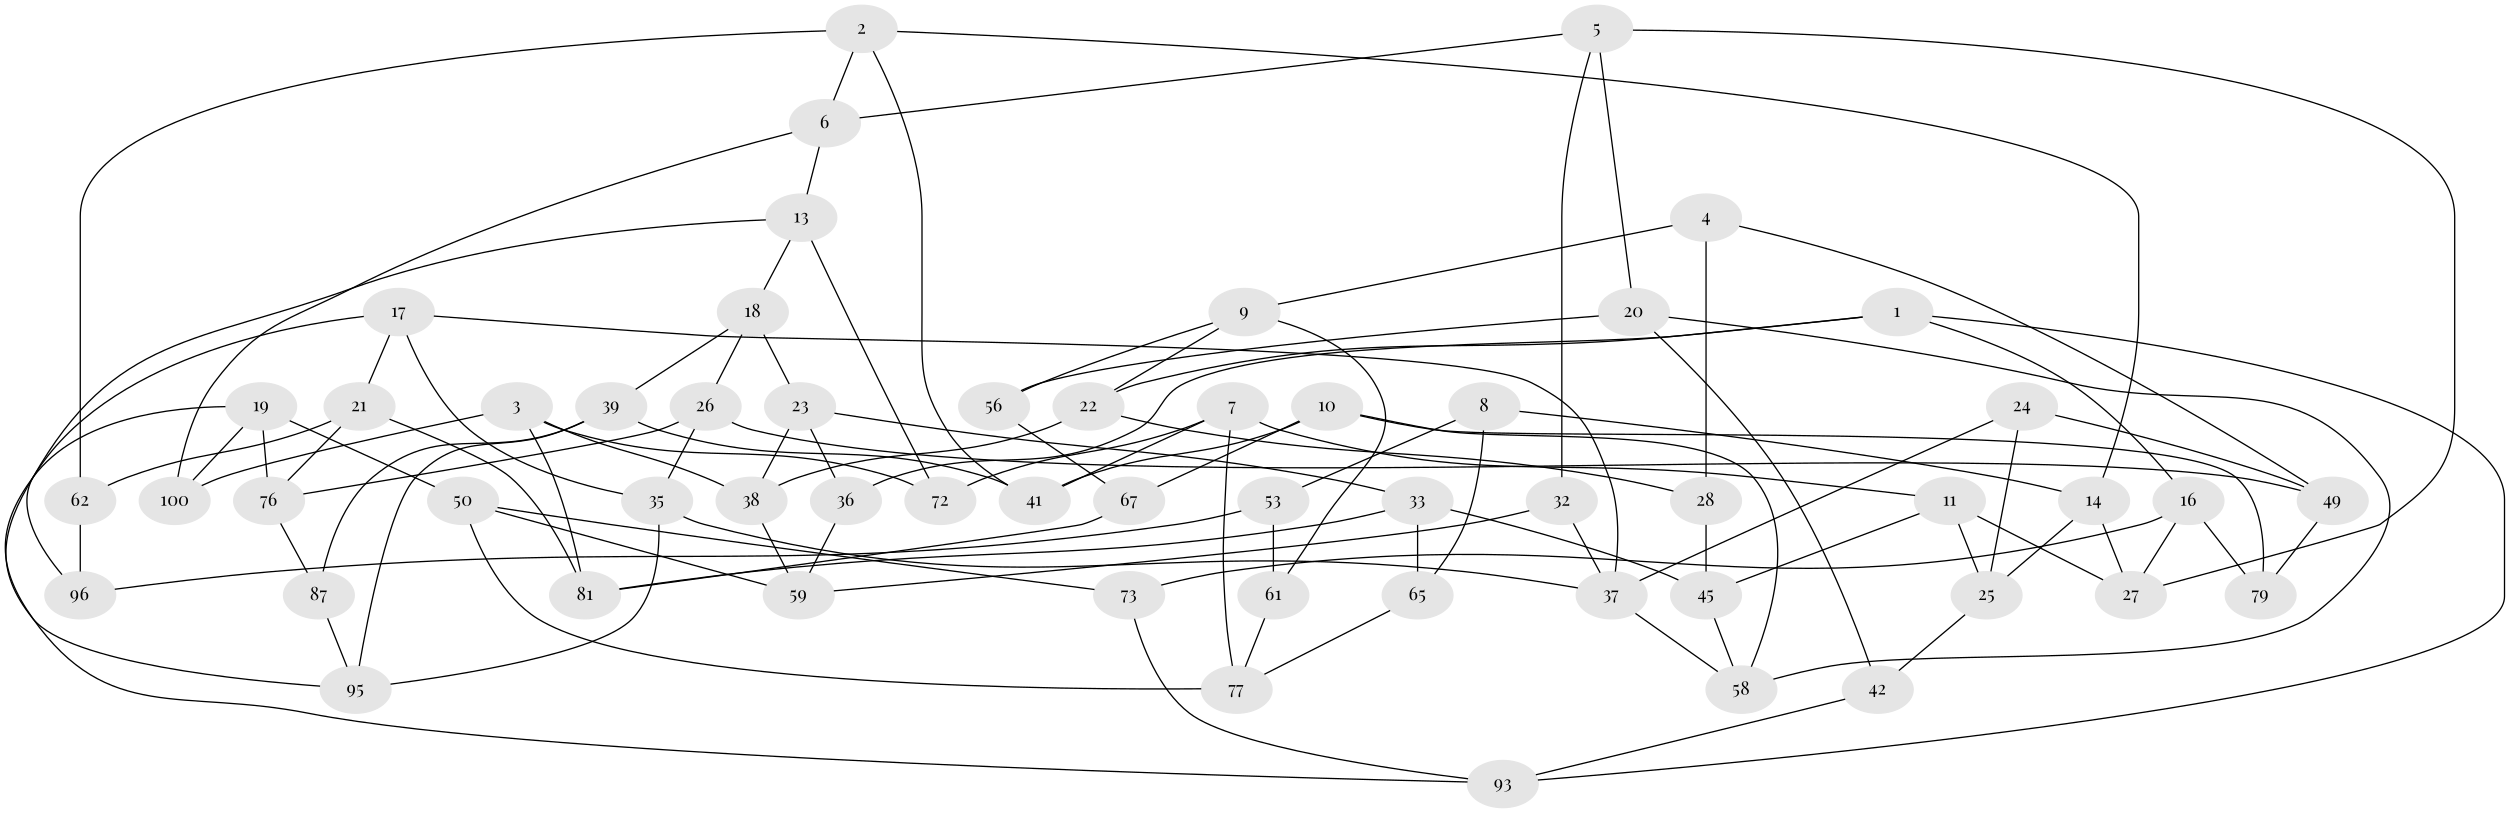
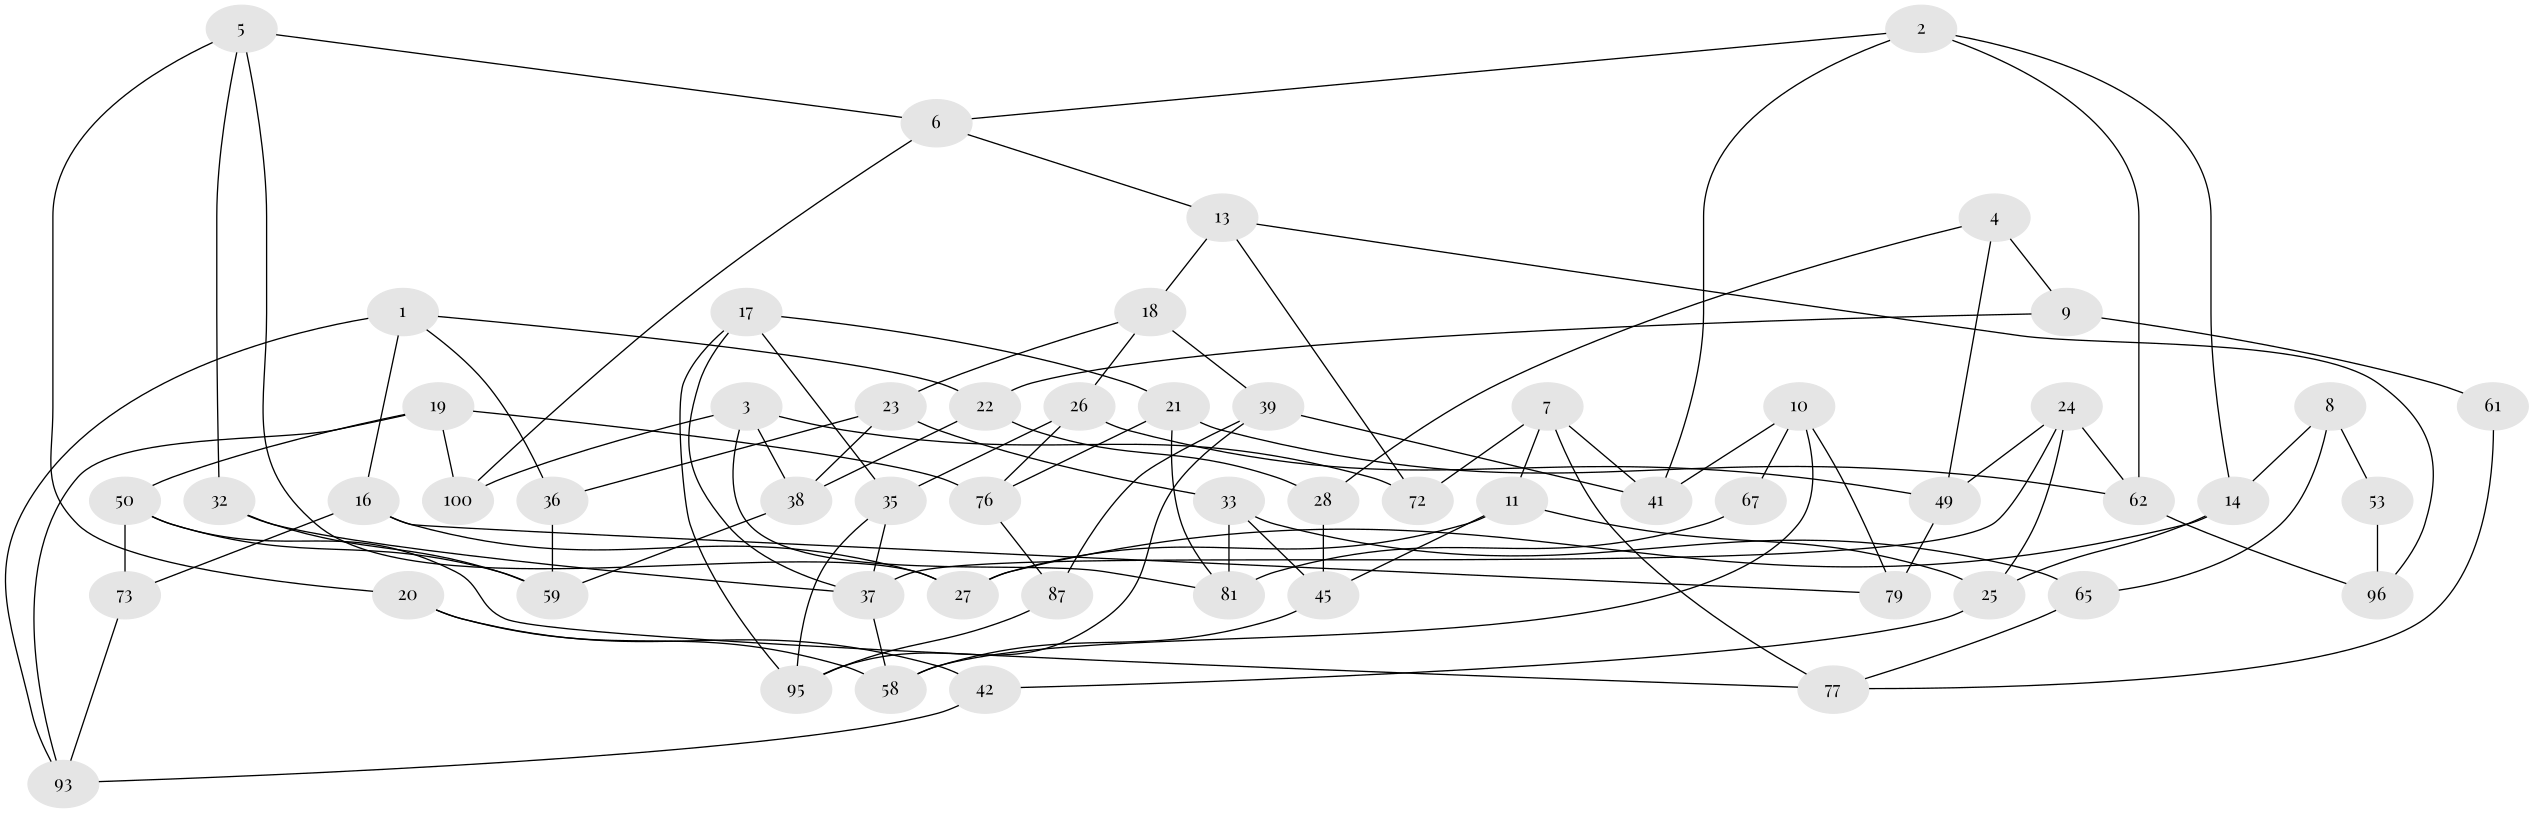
(994, 406) -> none
none -> (2103, 454)
(1273, 540) -> none
